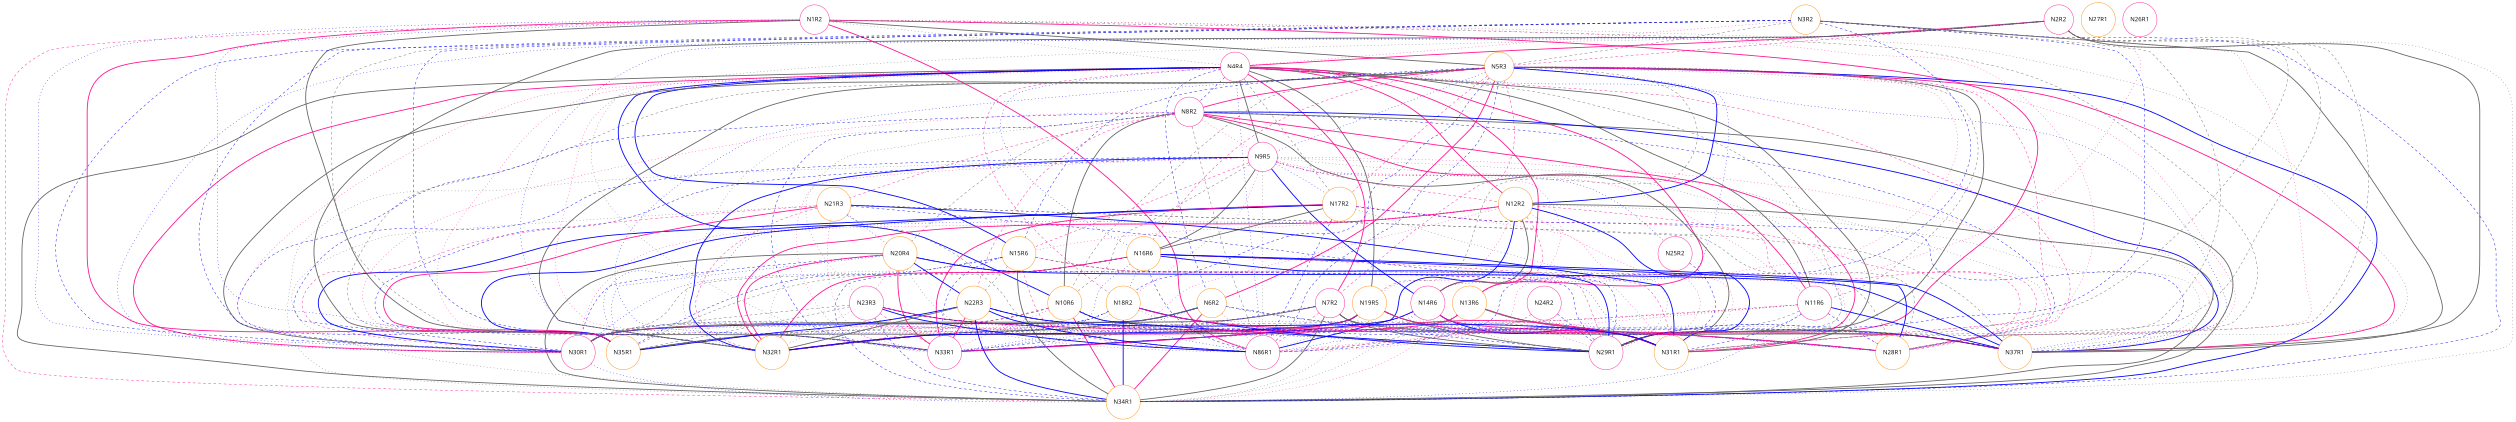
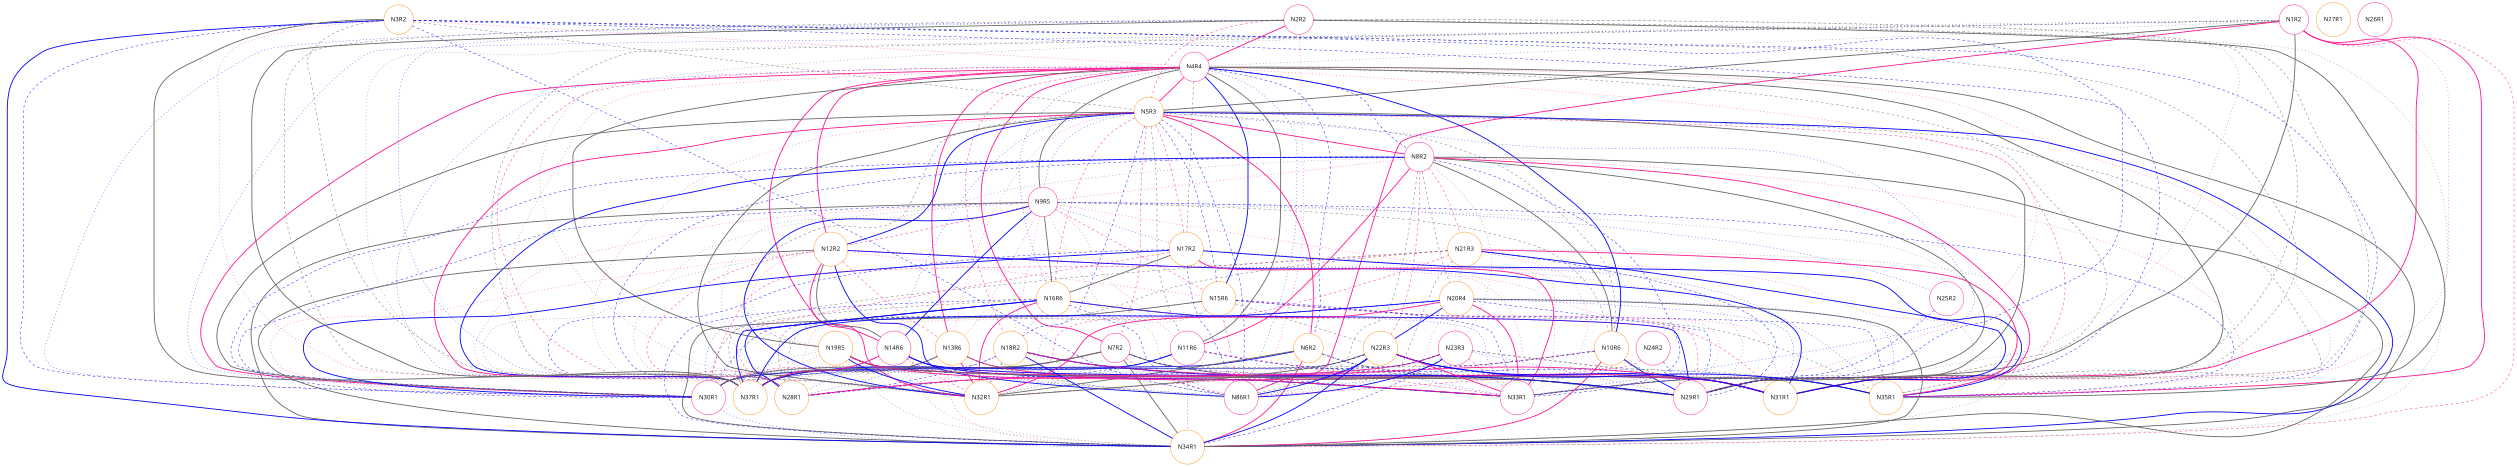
none -> (1172, 89)
(218, 150) -> (1119, 46)
(355, 206) -> (279, 403)
(2240, 370) -> (243, 412)
